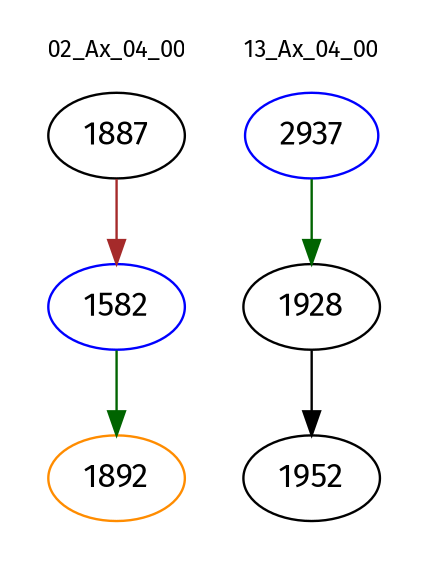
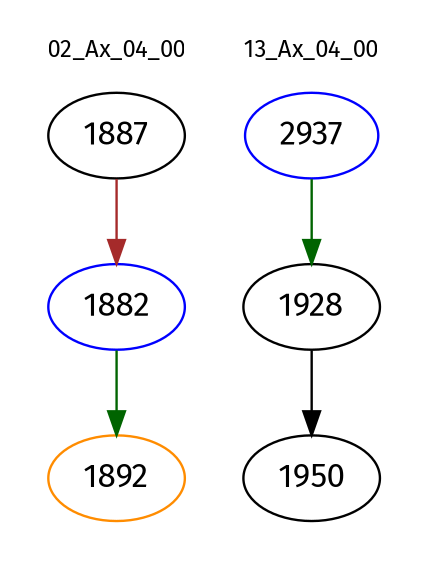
(117, 307) -> (117, 307)
(312, 478) -> (312, 478)
